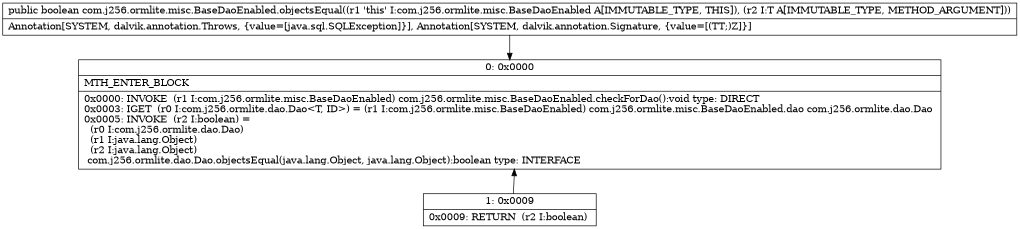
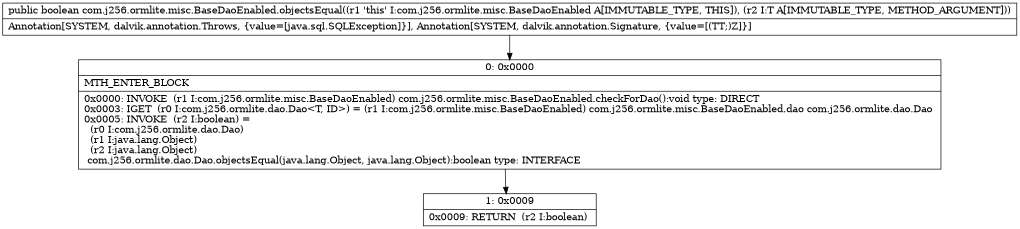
(514, 185) -> (505, 178)
